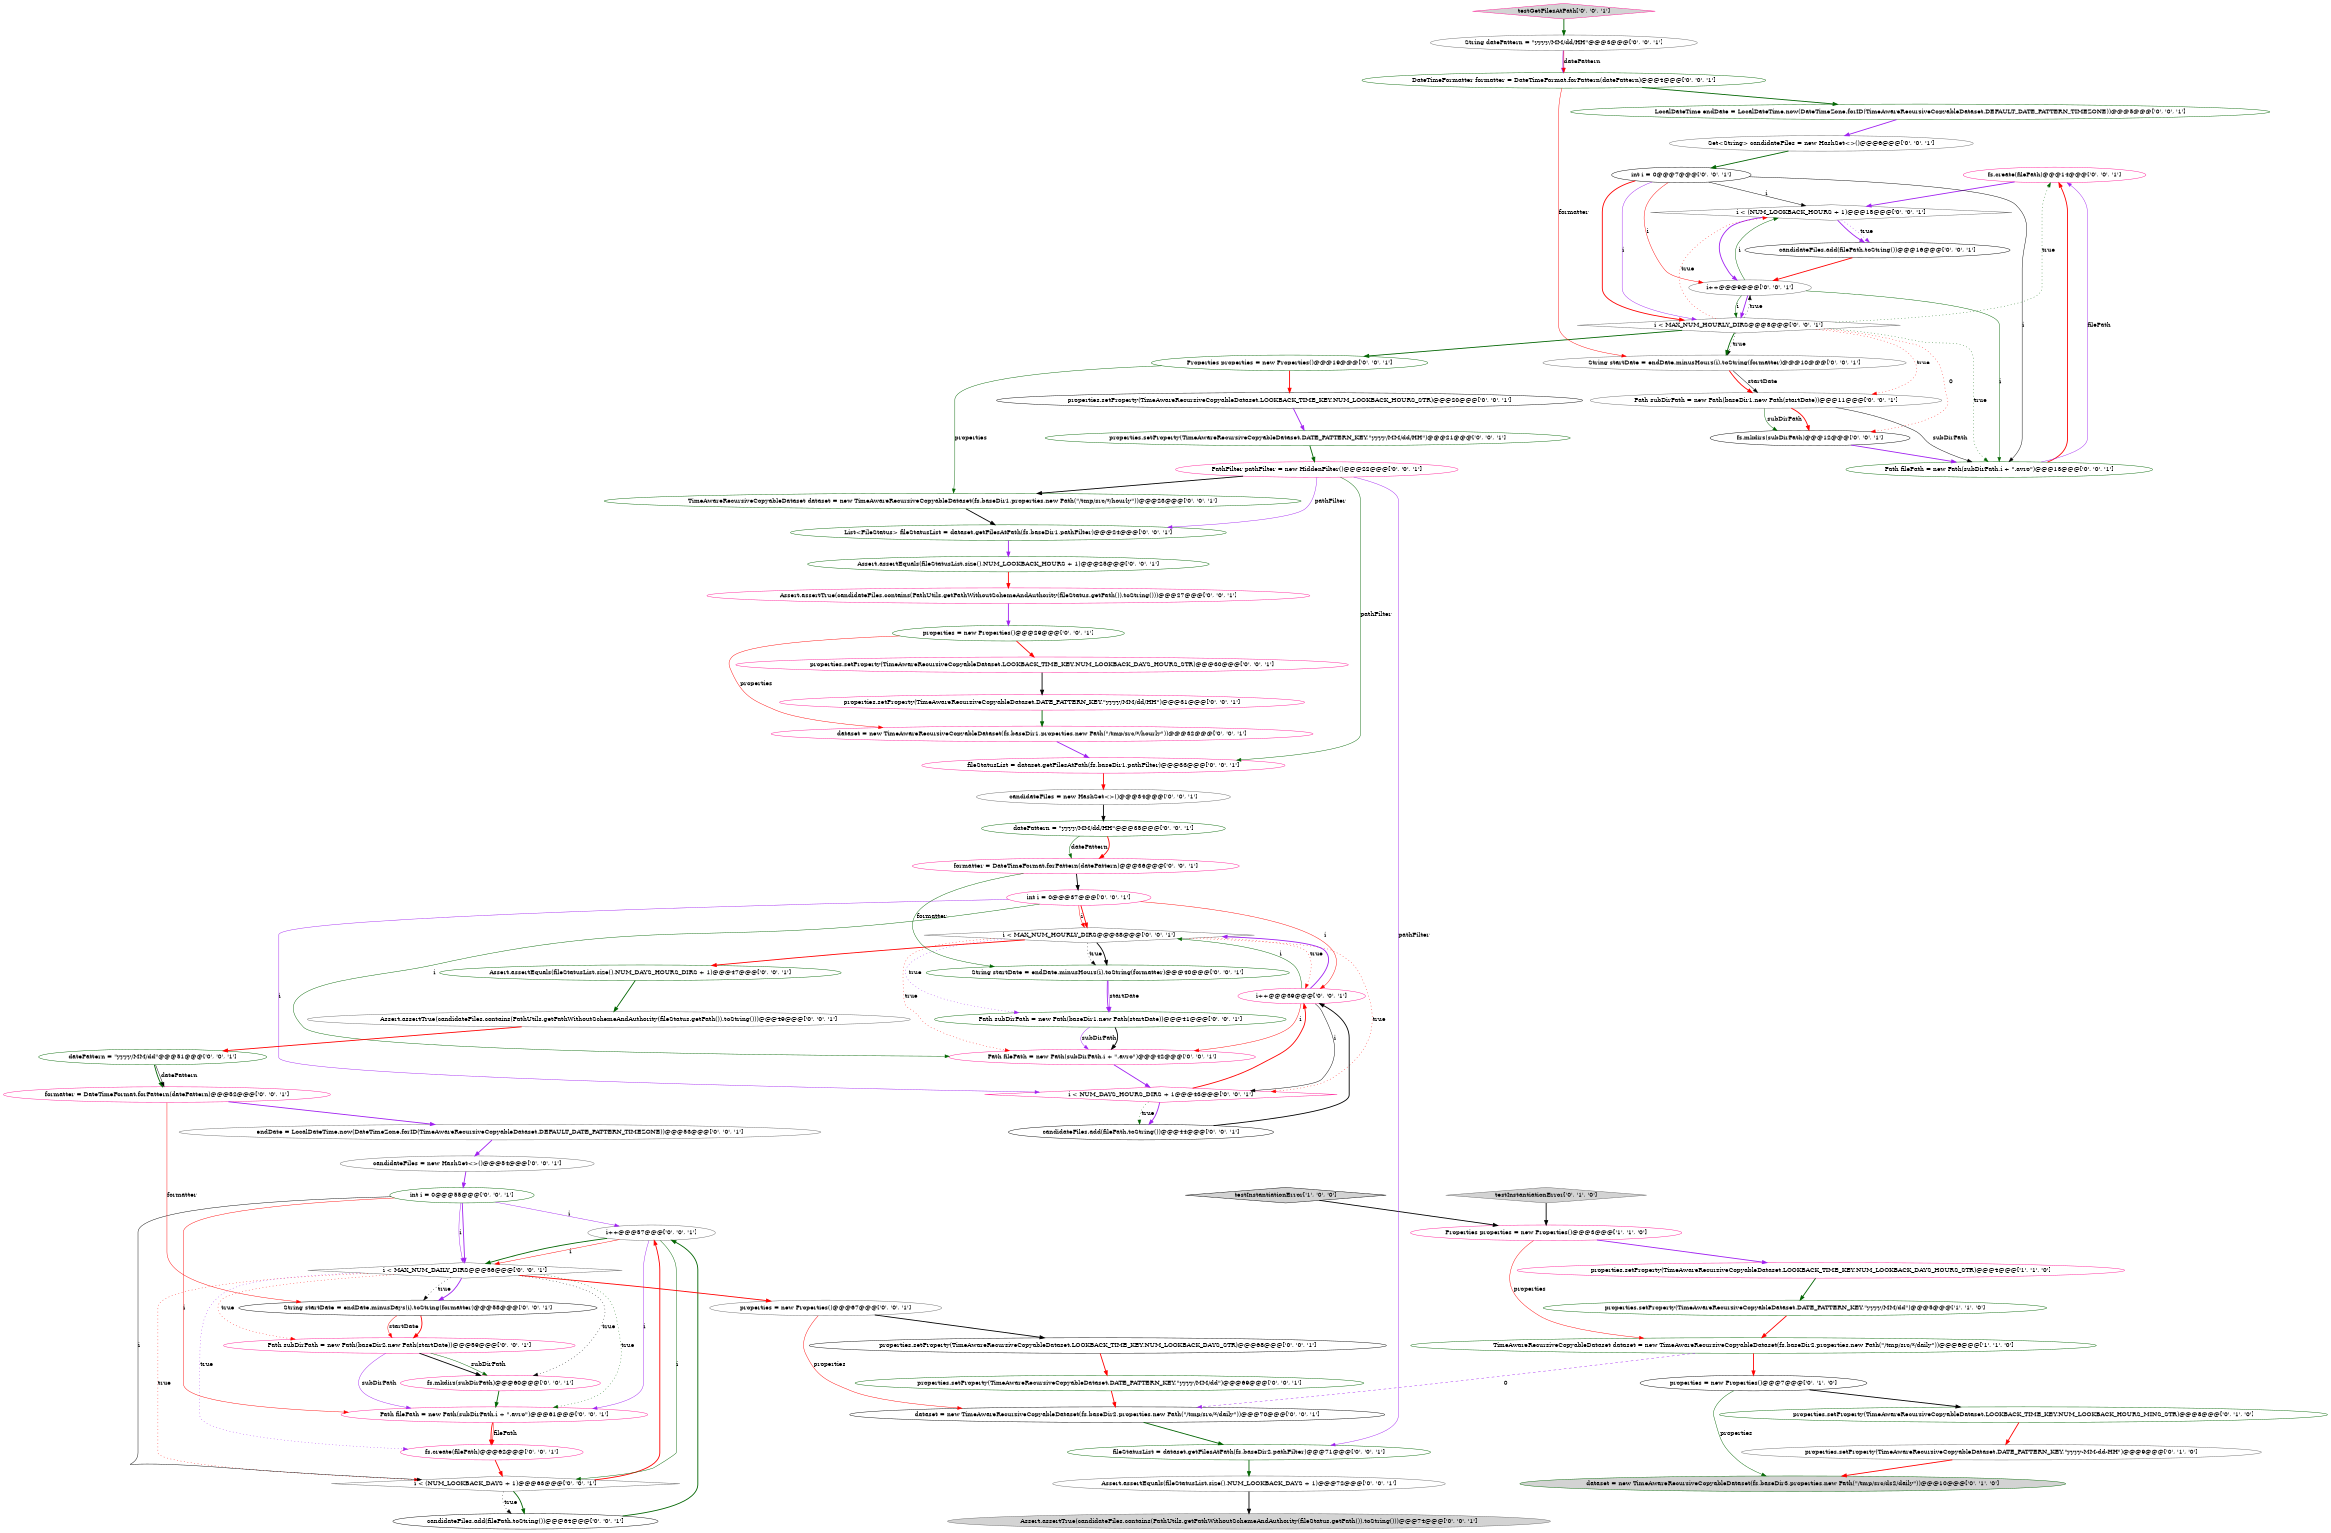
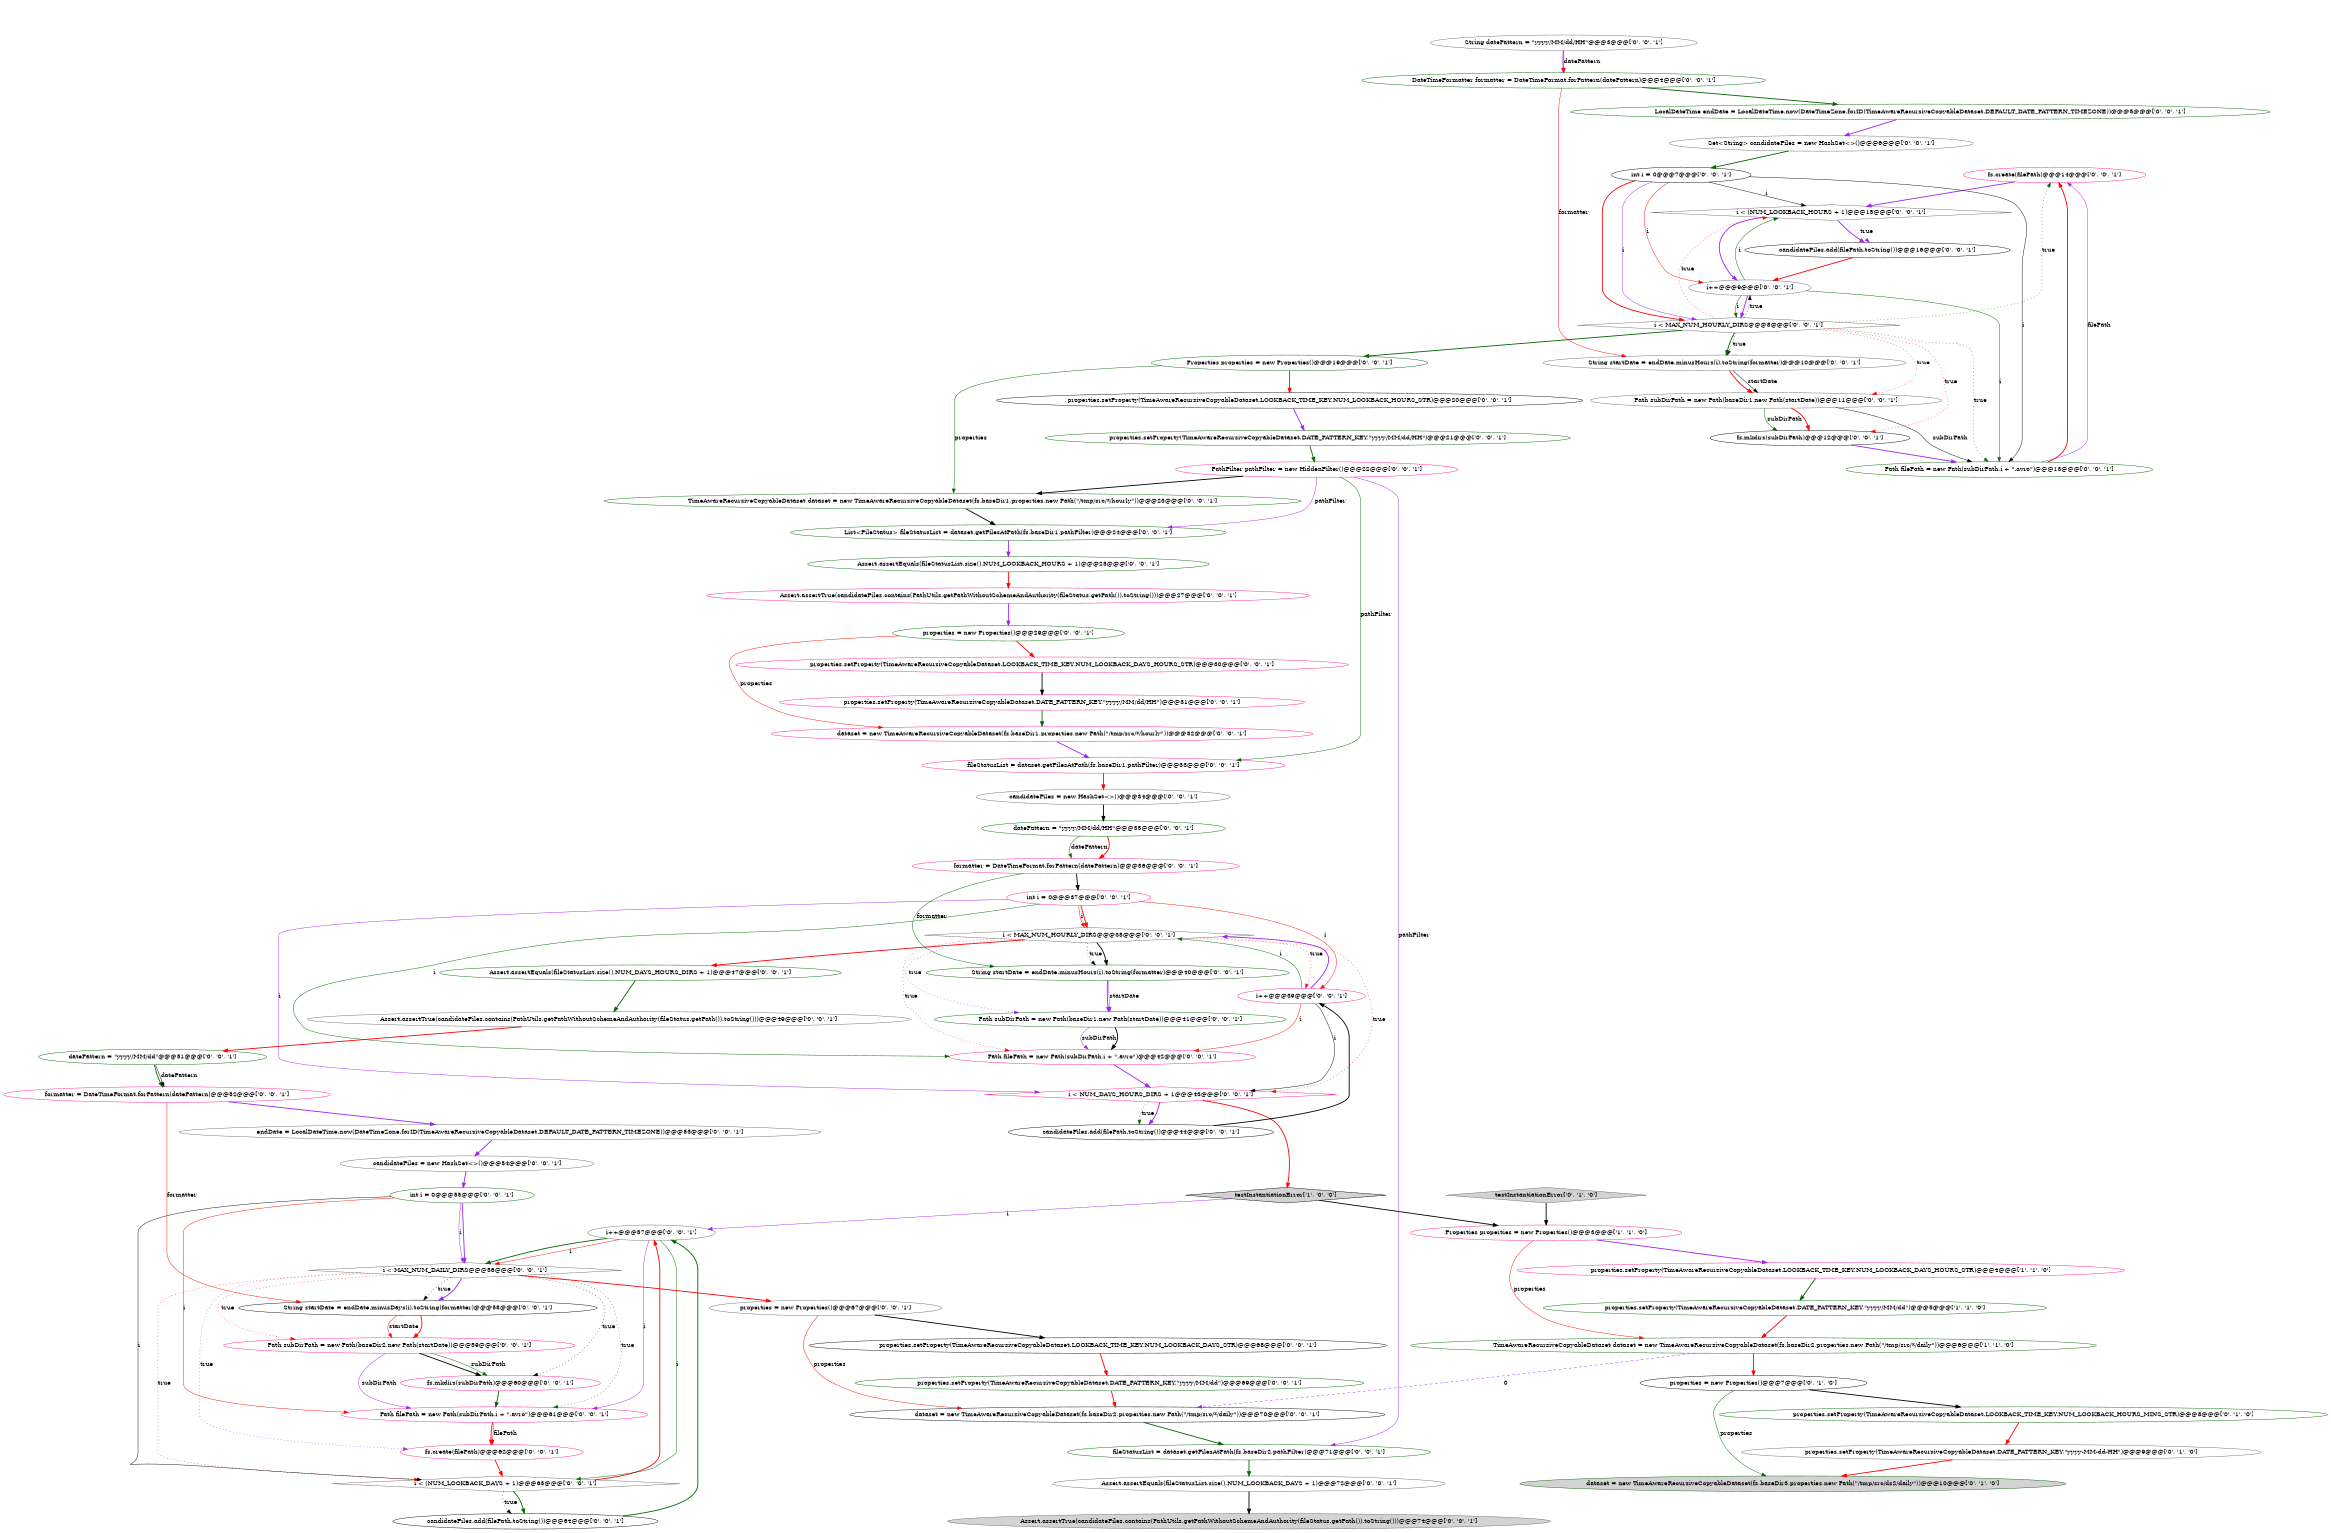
(1564, 11) -> none
(1951, 382) -> (1951, 382)
(1263, 1063) -> (1264, 1116)
(555, 1214) -> (972, 1214)
